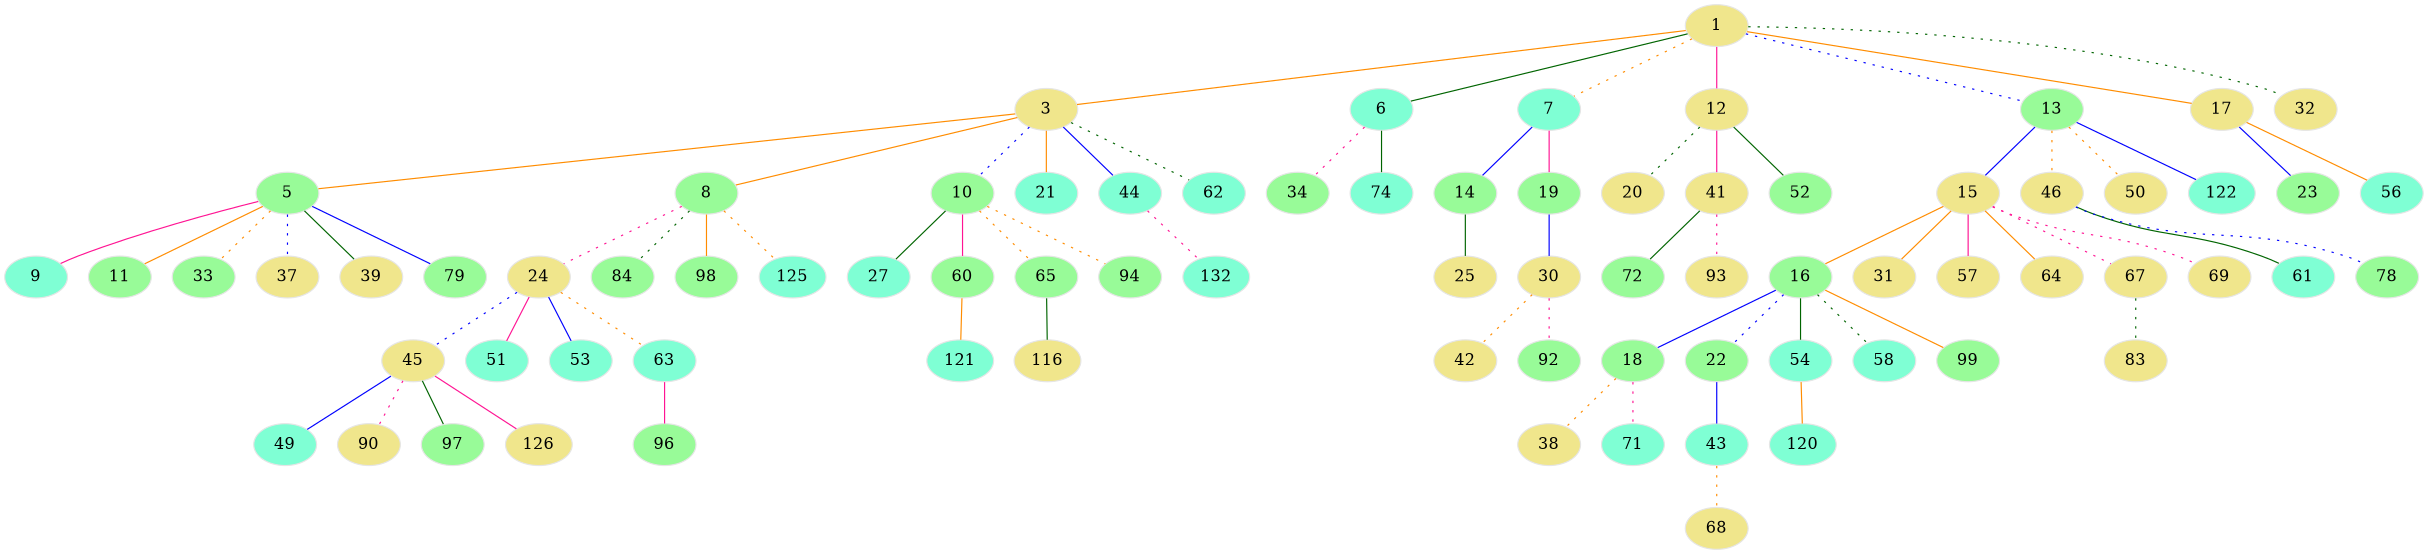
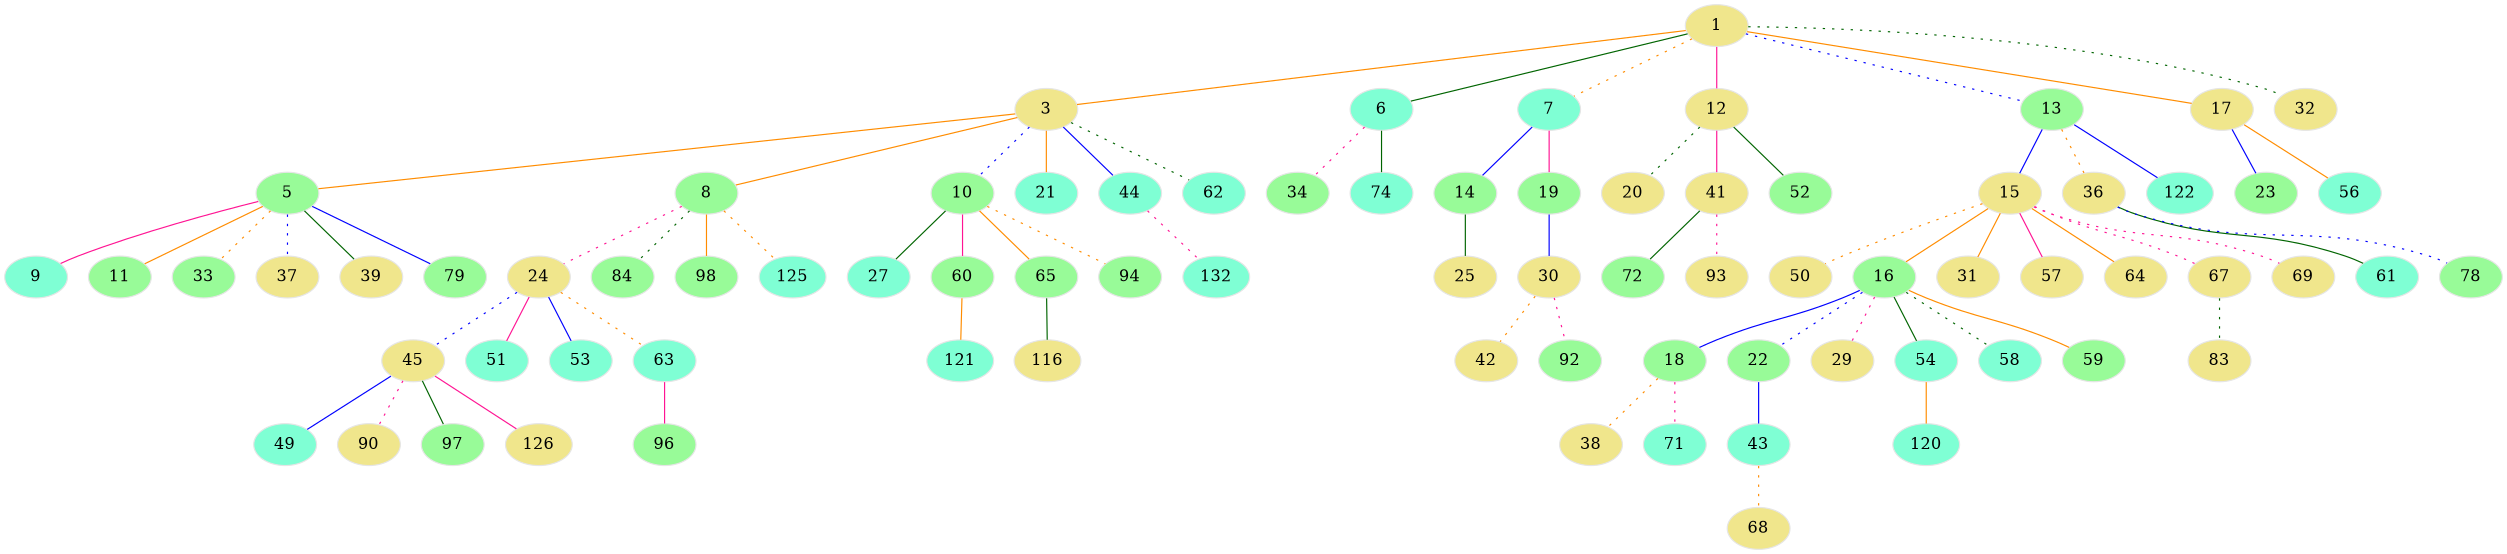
(2094, 151) -> (1903, 232)
(2052, 193) -> (2094, 193)
(1004, 235) -> (1004, 235)
none -> (1842, 361)
(1968, 361) -> (2094, 361)
